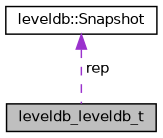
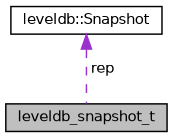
(81, 118) -> (86, 118)
